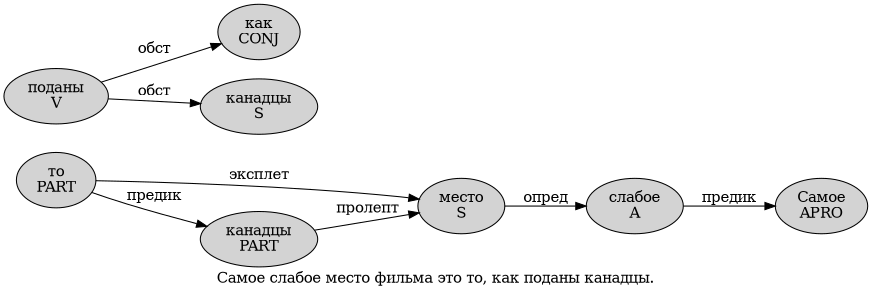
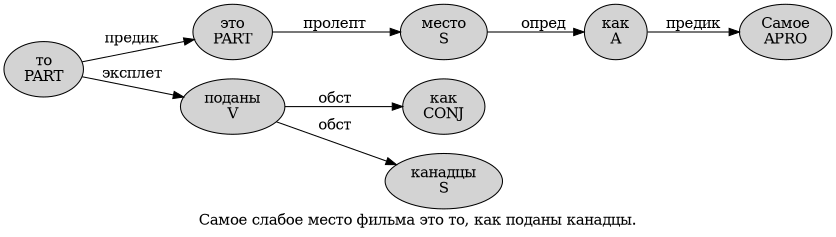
(252, 186) -> (128, 86)
(635, 206) -> (616, 32)
(259, 239) -> (233, 32)
